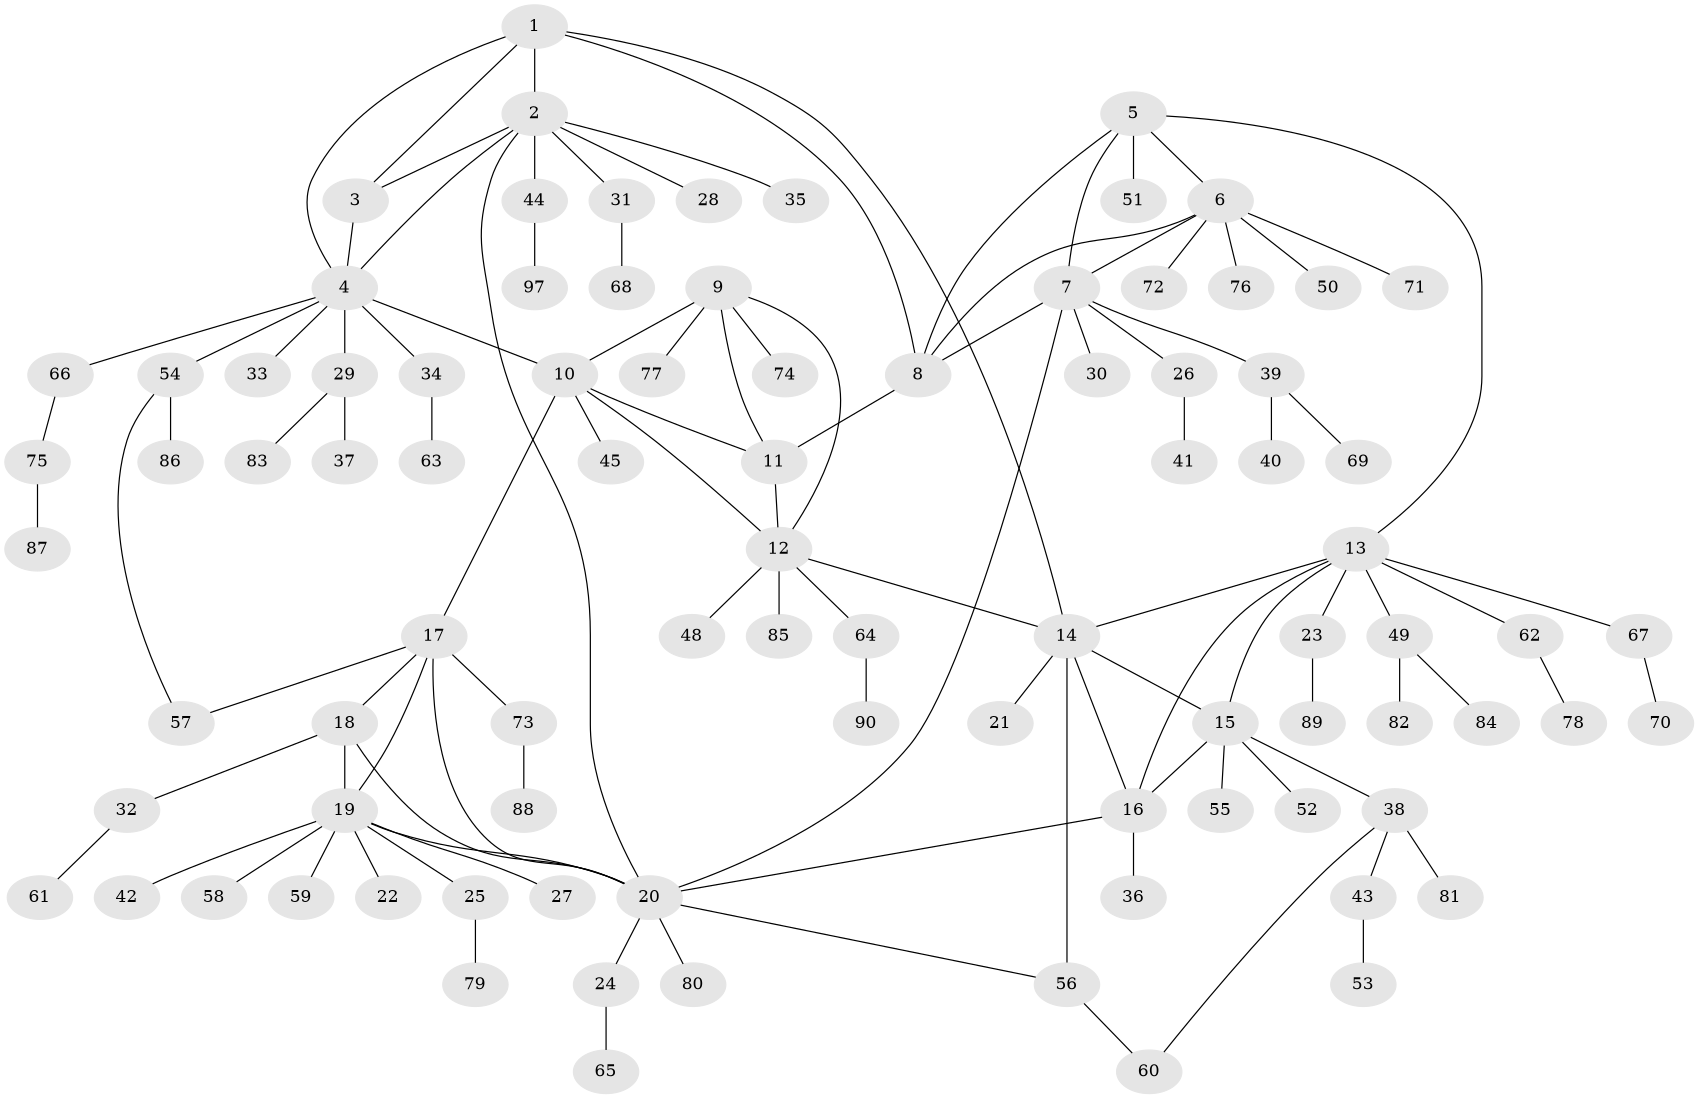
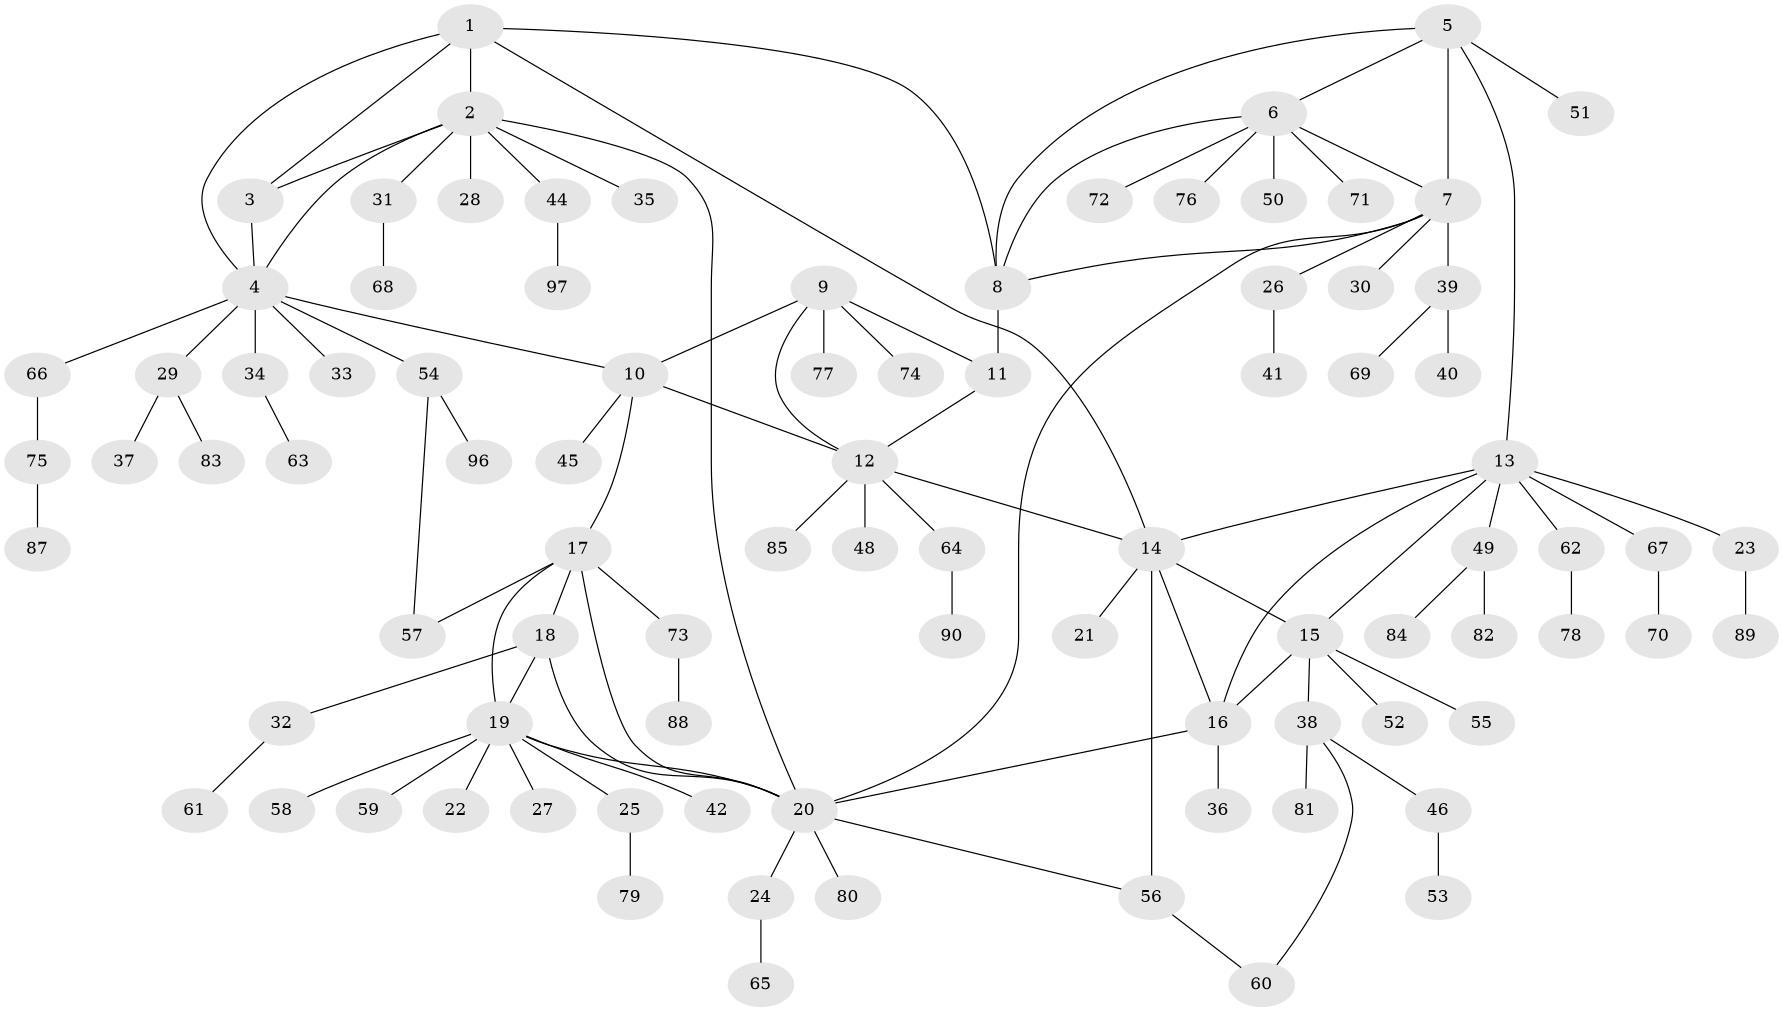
(668, 421) -> none
(171, 462) -> (479, 462)
(1363, 898) -> (1438, 811)
